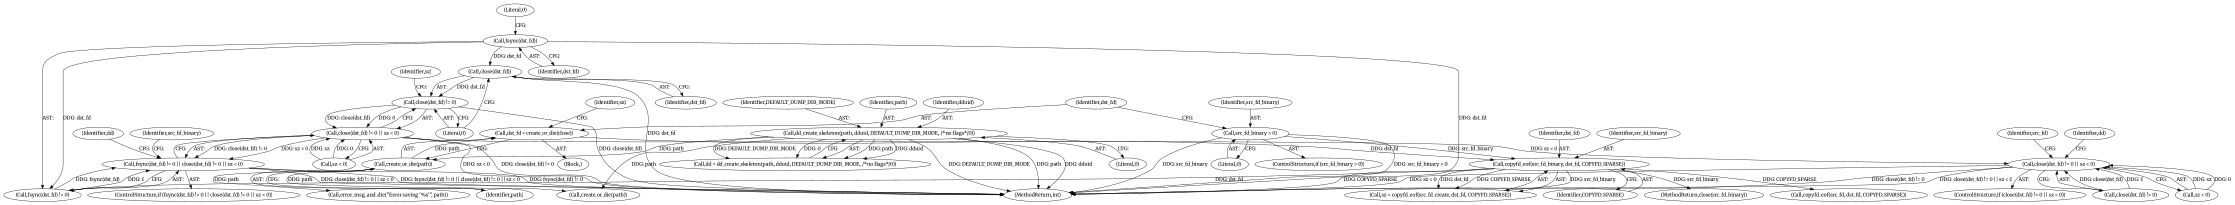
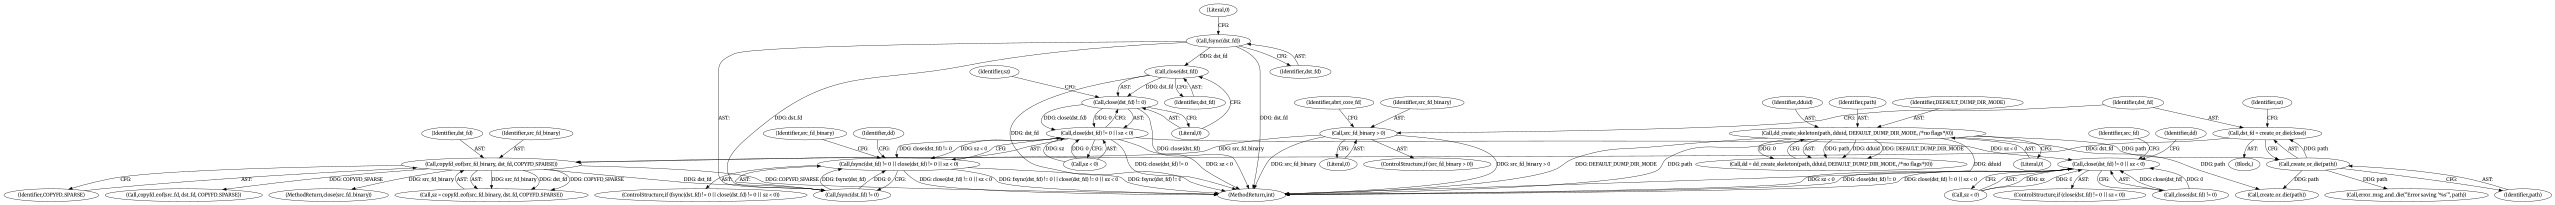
none -> (1334, 103)
(1440, 195) -> (492, 195)
